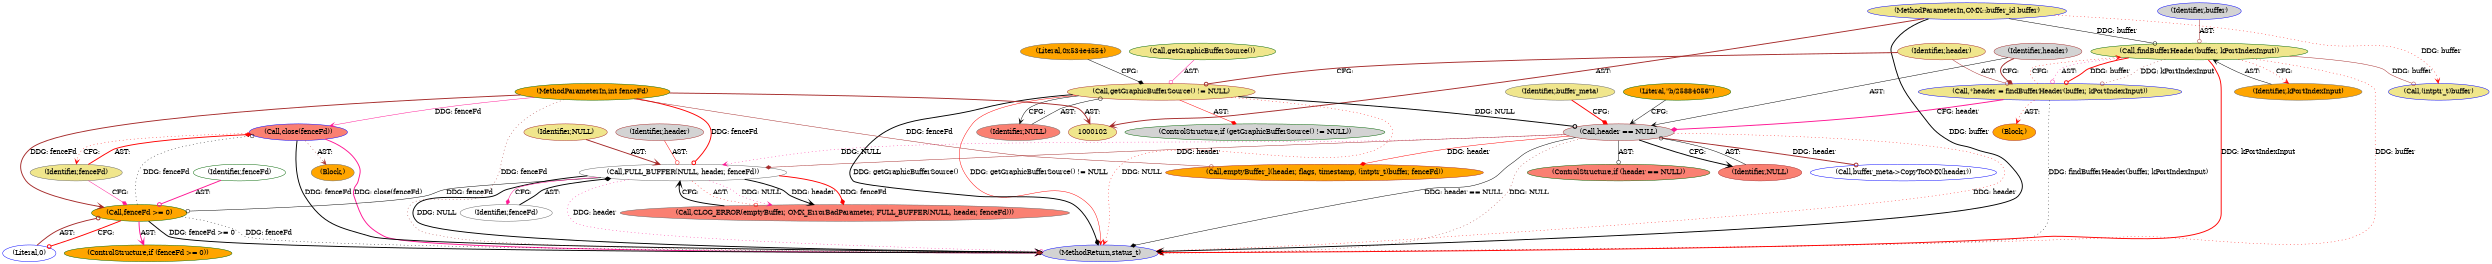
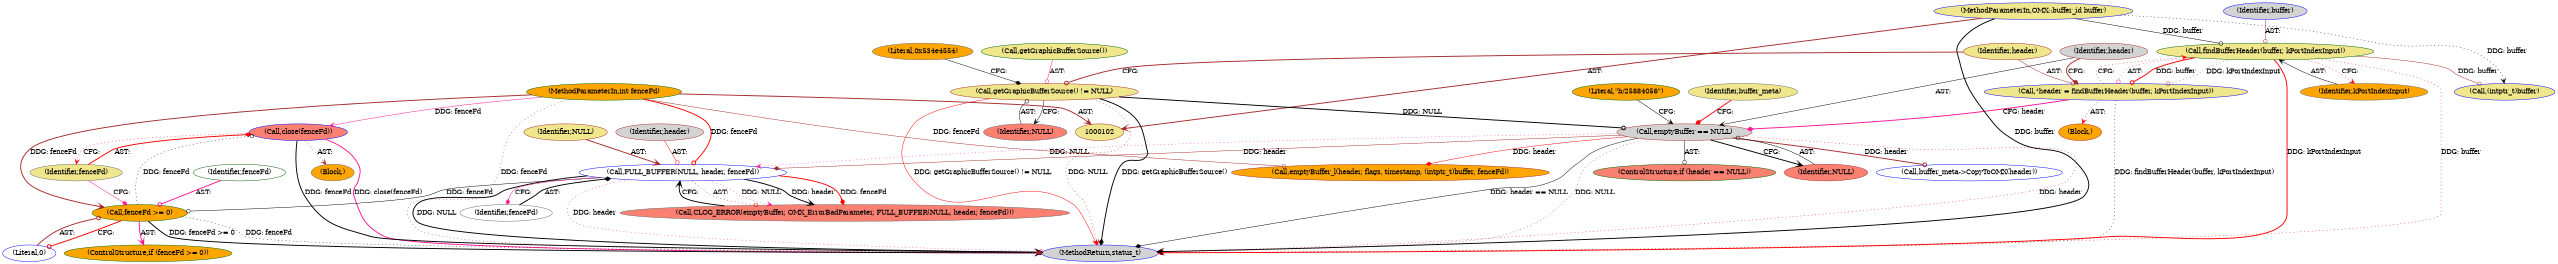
(2252, 32) -> (2318, 32)
(1255, 132) -> none
(1619, 132) -> (1684, 132)
(683, 173) -> (683, 173)
